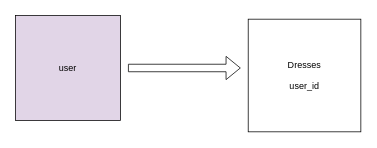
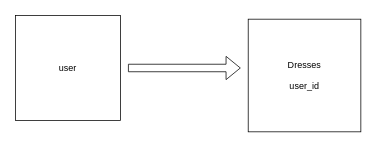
(68, 68) -> (68, 68)
